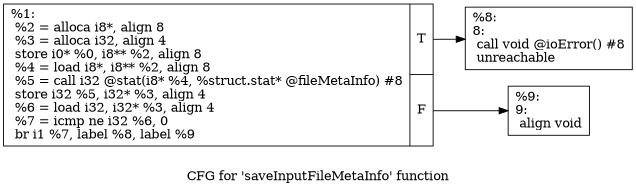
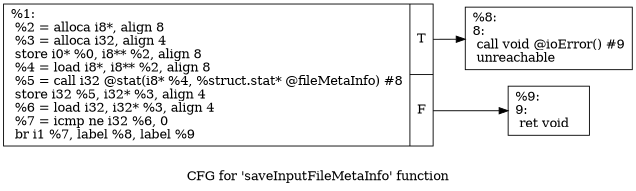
(549, 45) -> (549, 45)
(549, 124) -> (543, 124)
